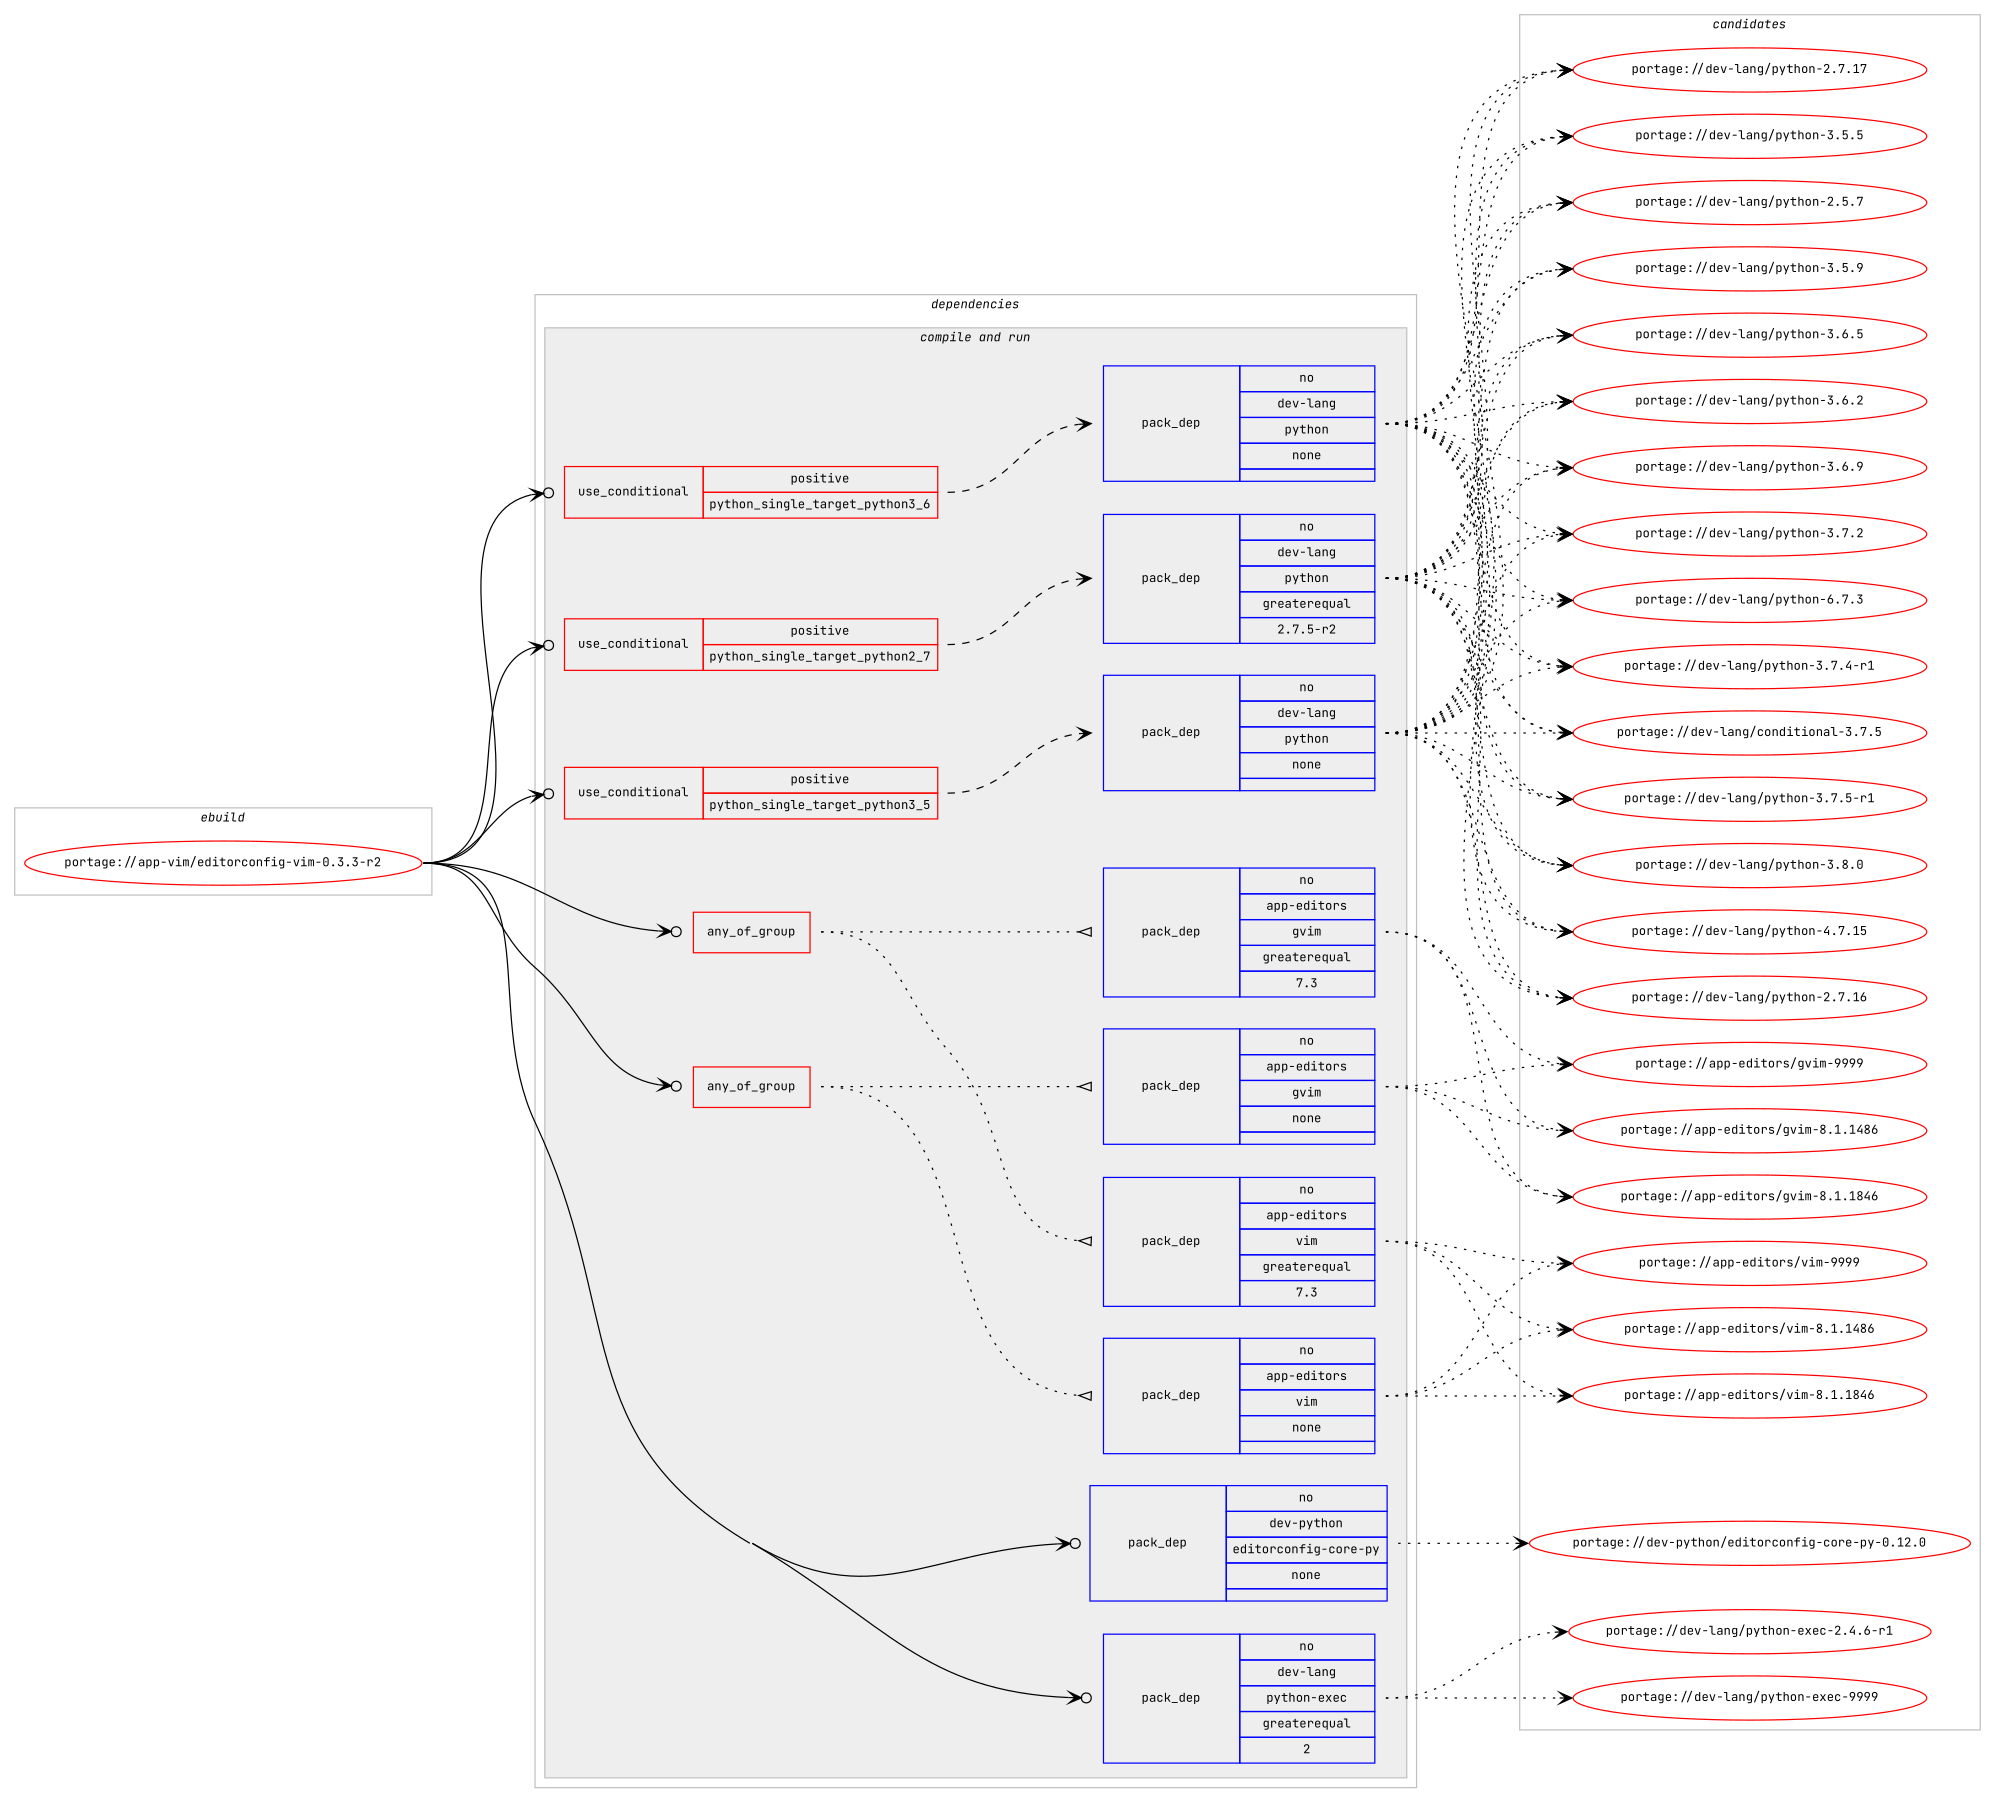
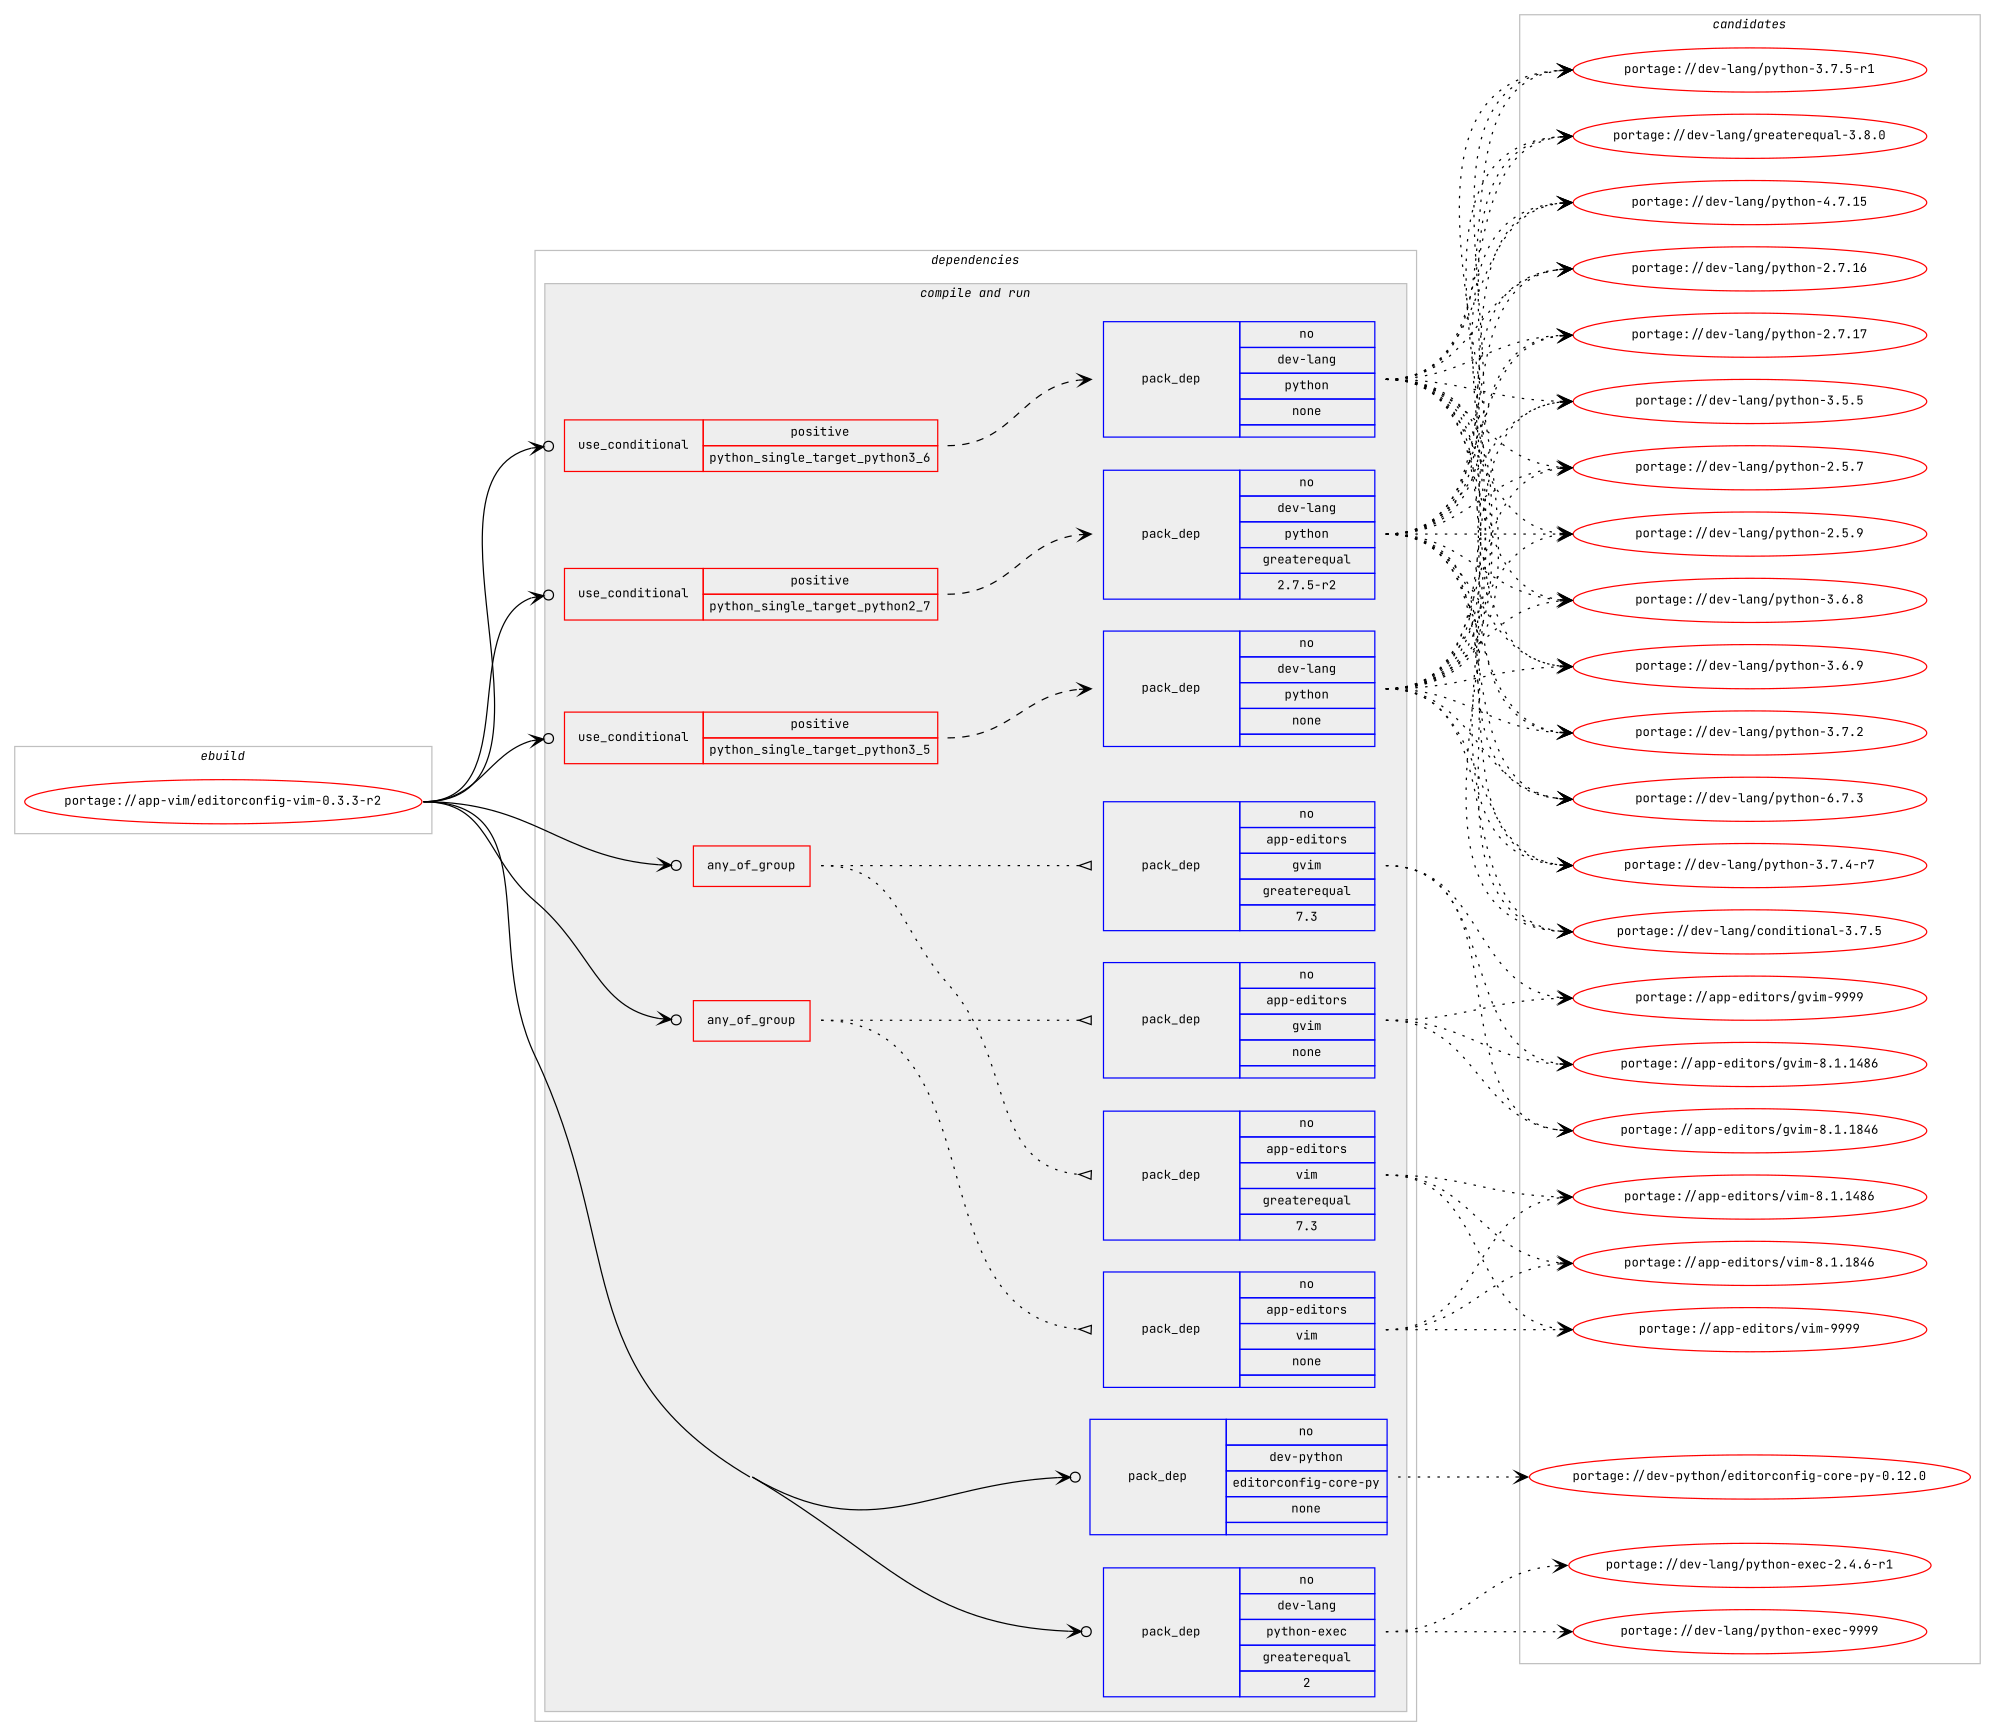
(1750, 269) -> (1750, 534)
(1750, 335) -> none
(1750, 401) -> (1750, 600)
(1750, 667) -> (1750, 866)
(1750, 866) -> (1750, 136)
